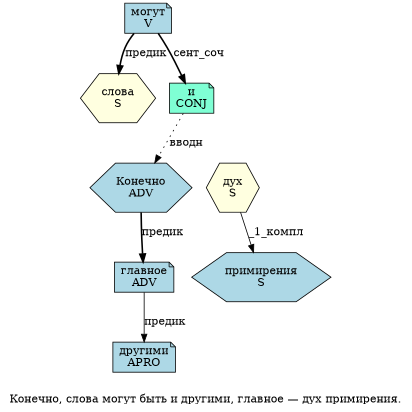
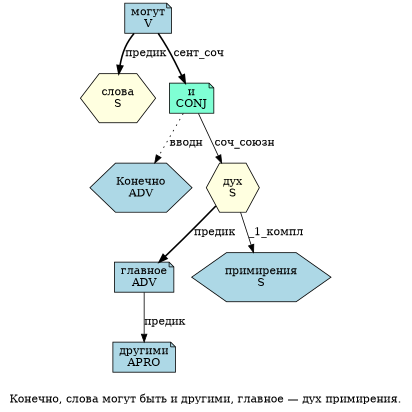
none -> (208, 135)
(142, 233) -> (191, 231)
